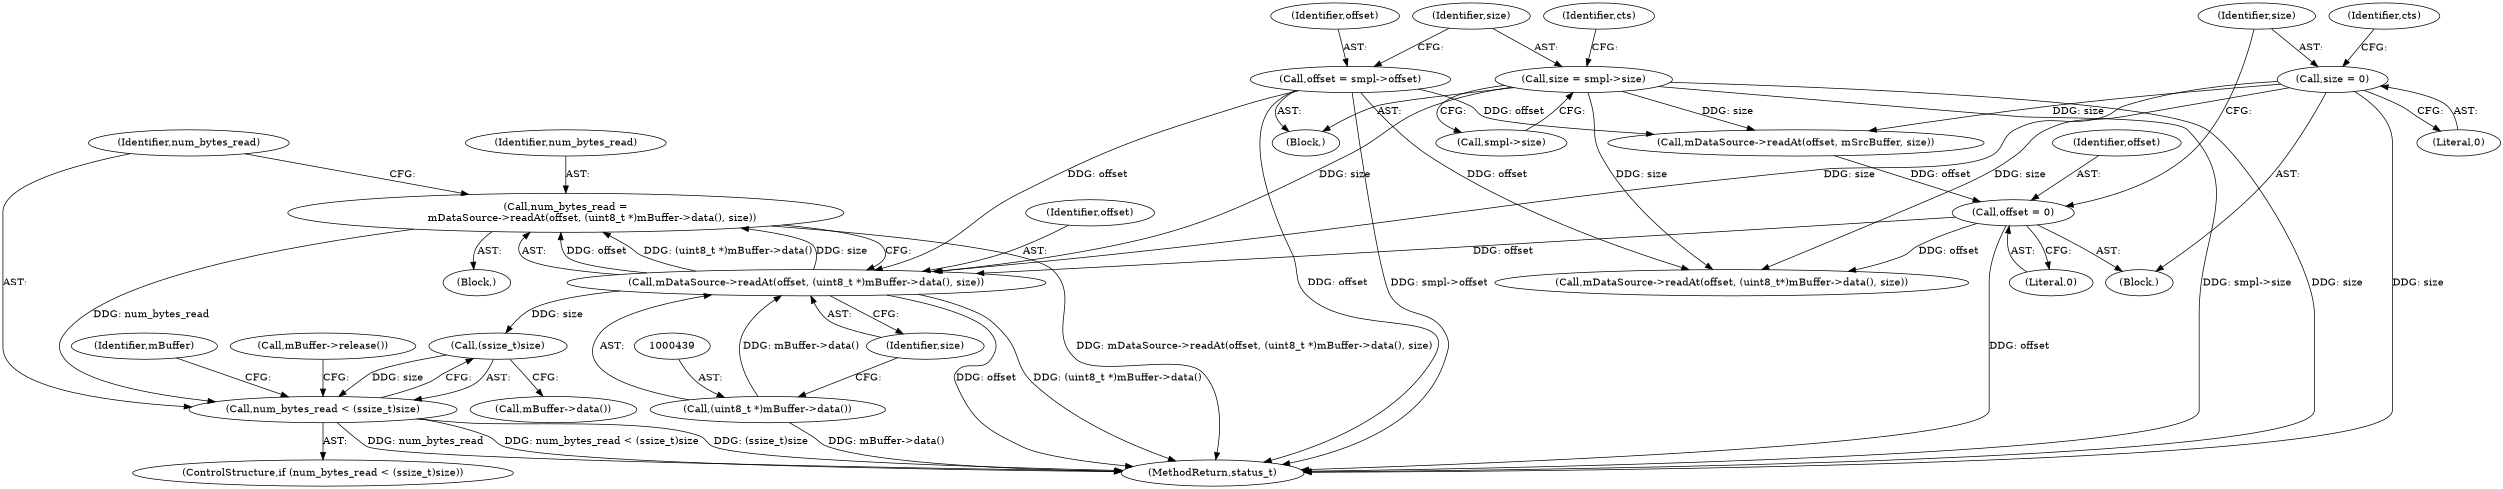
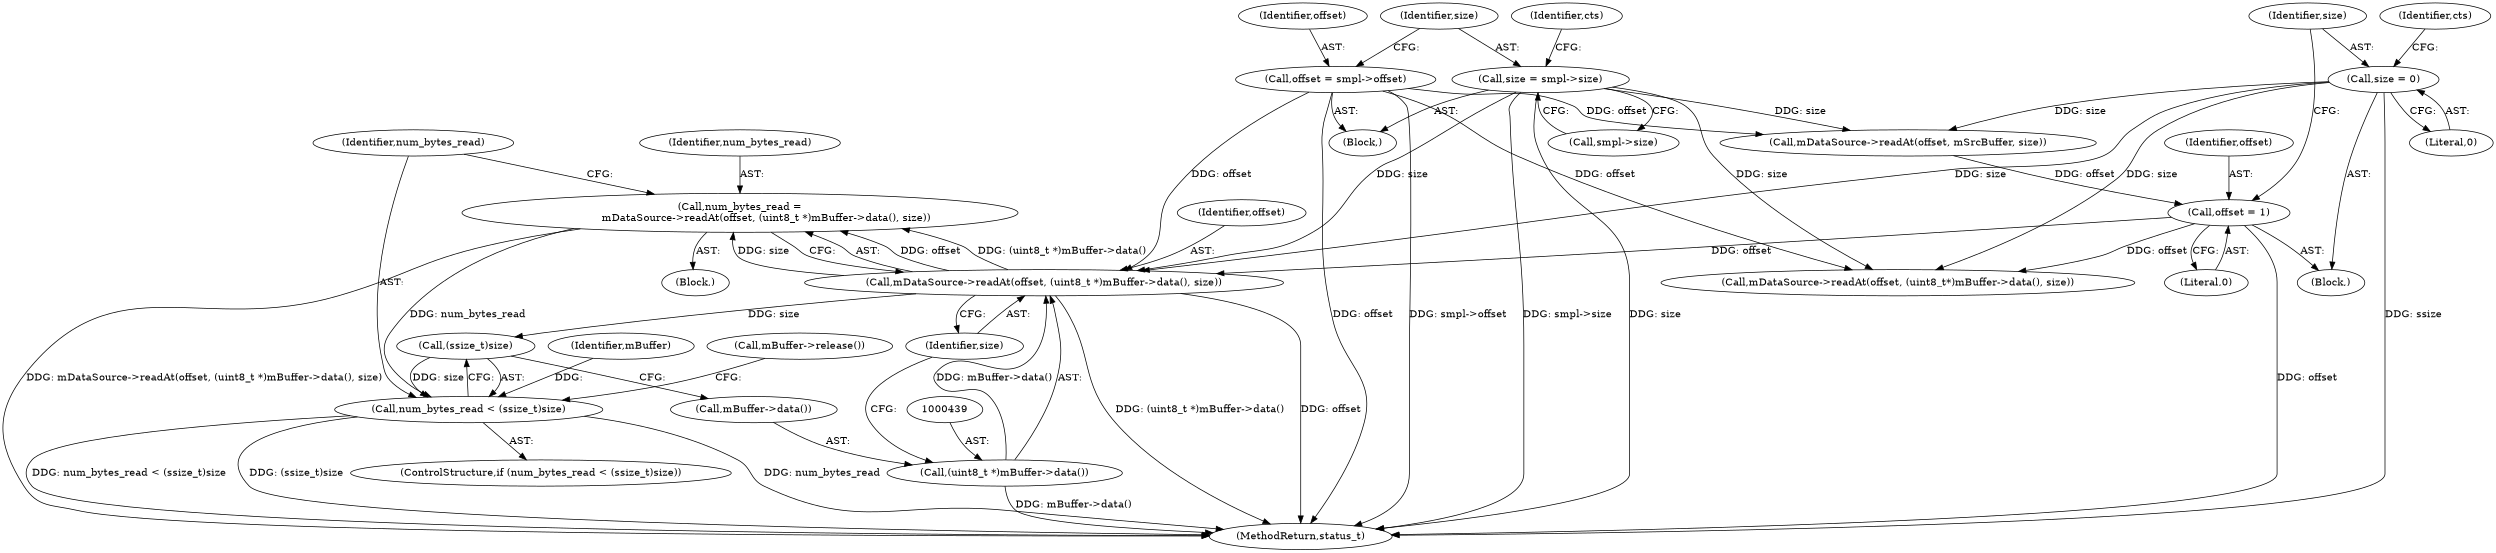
(2013, 213) -> (2229, 213)
(2418, 283) -> (2414, 314)
(260, 378) -> (570, 378)
none -> (837, 450)
